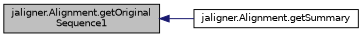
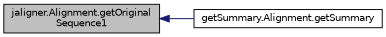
(276, 19) -> (288, 19)
